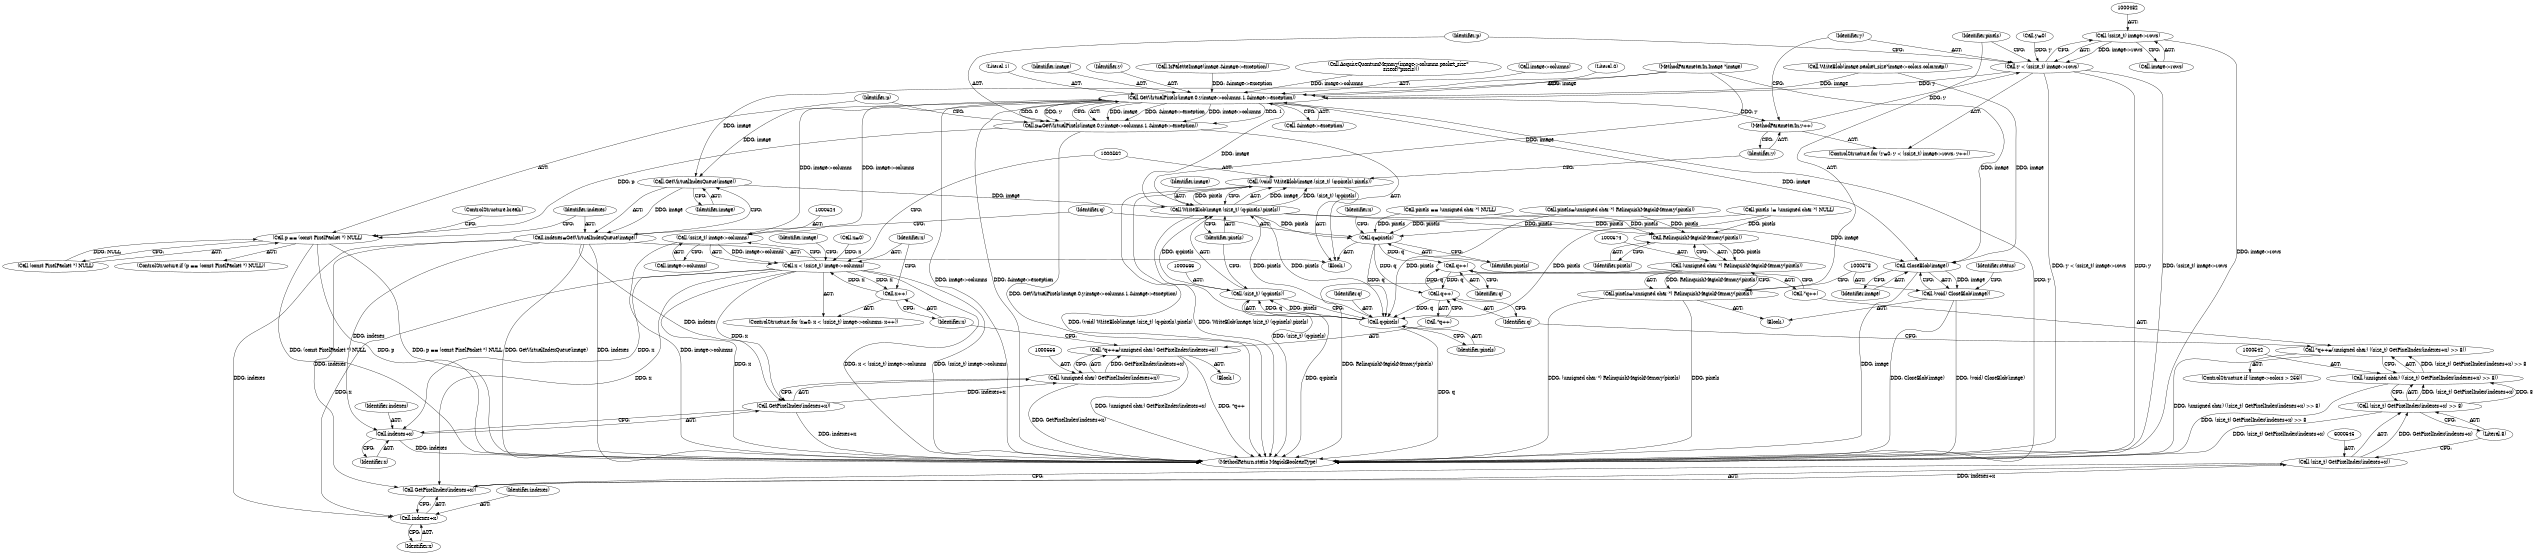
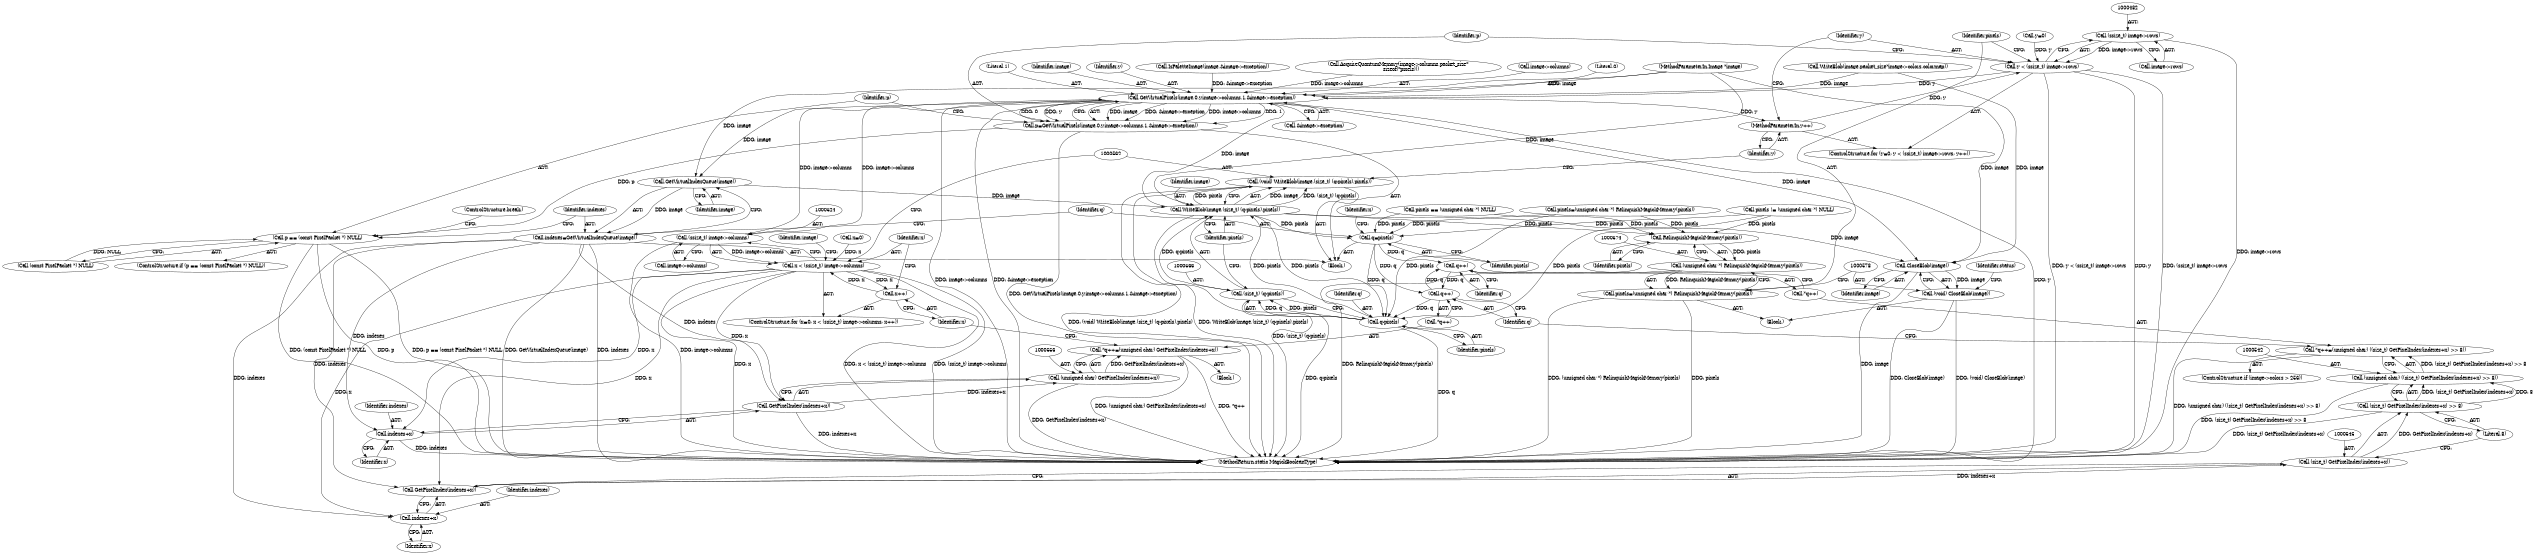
(2344, 435) -> (2344, 435)
